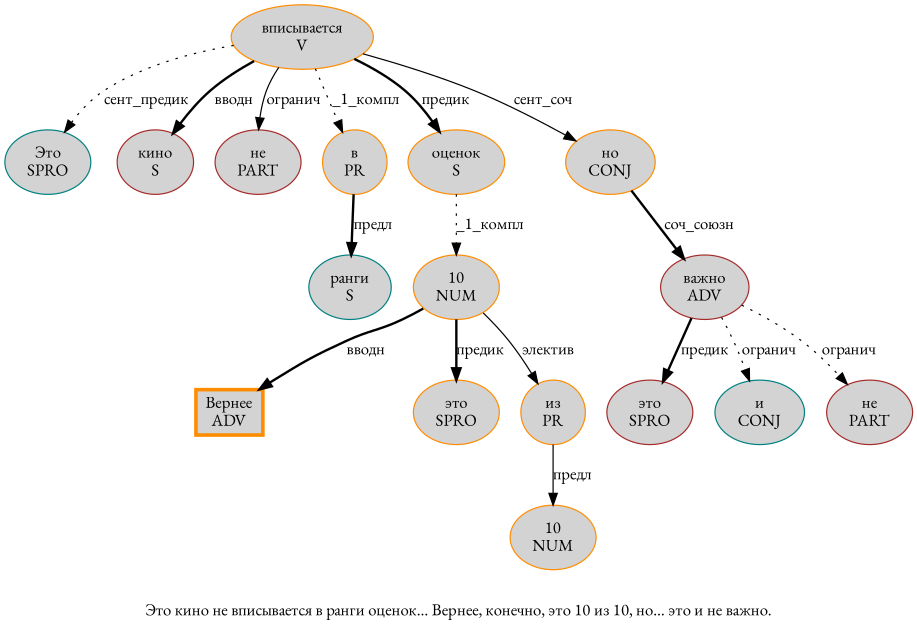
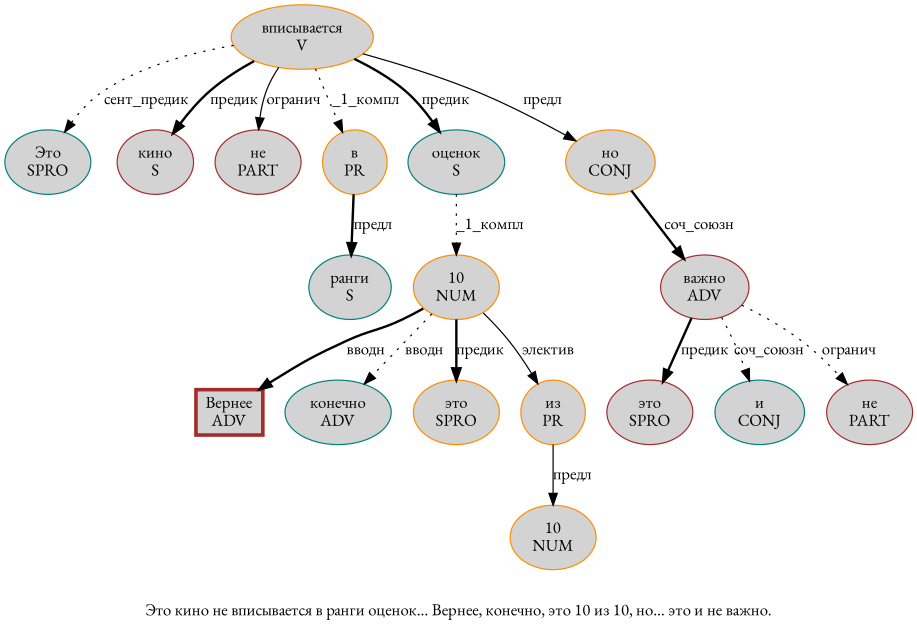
(234, 100) -> (234, 100)
(543, 100) -> (543, 100)
(456, 162) -> (456, 162)
(769, 350) -> (769, 350)
(229, 412) -> (229, 412)
none -> (338, 412)
